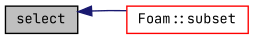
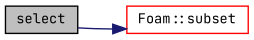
(109, 11) -> (95, 29)
